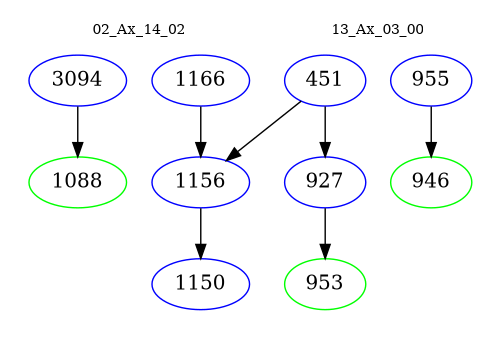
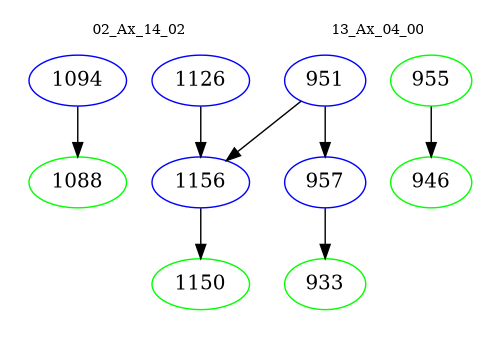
(378, 30) -> (378, 30)
(78, 81) -> (78, 81)
(201, 81) -> (201, 81)
(325, 81) -> (325, 81)
(431, 81) -> (431, 81)
(325, 182) -> (325, 182)
(201, 284) -> (201, 284)
(325, 284) -> (325, 284)
